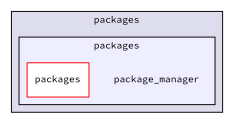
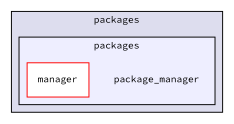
(58, 80) -> (58, 80)
